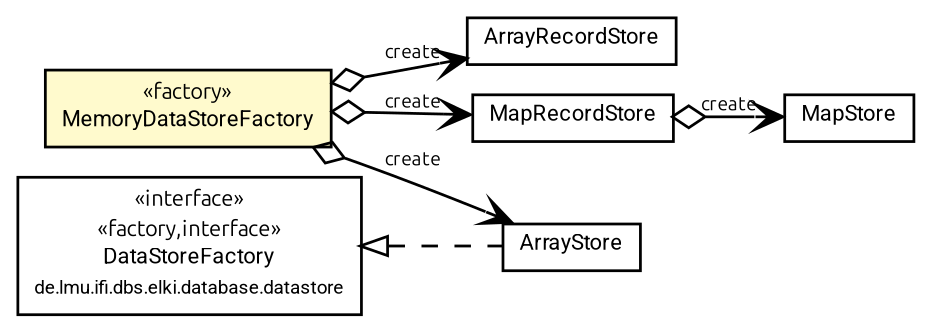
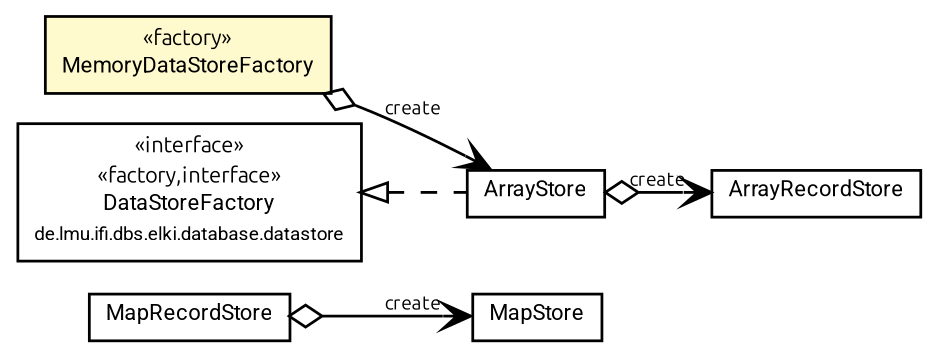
(402, 70) -> (661, 192)
(404, 113) -> none
